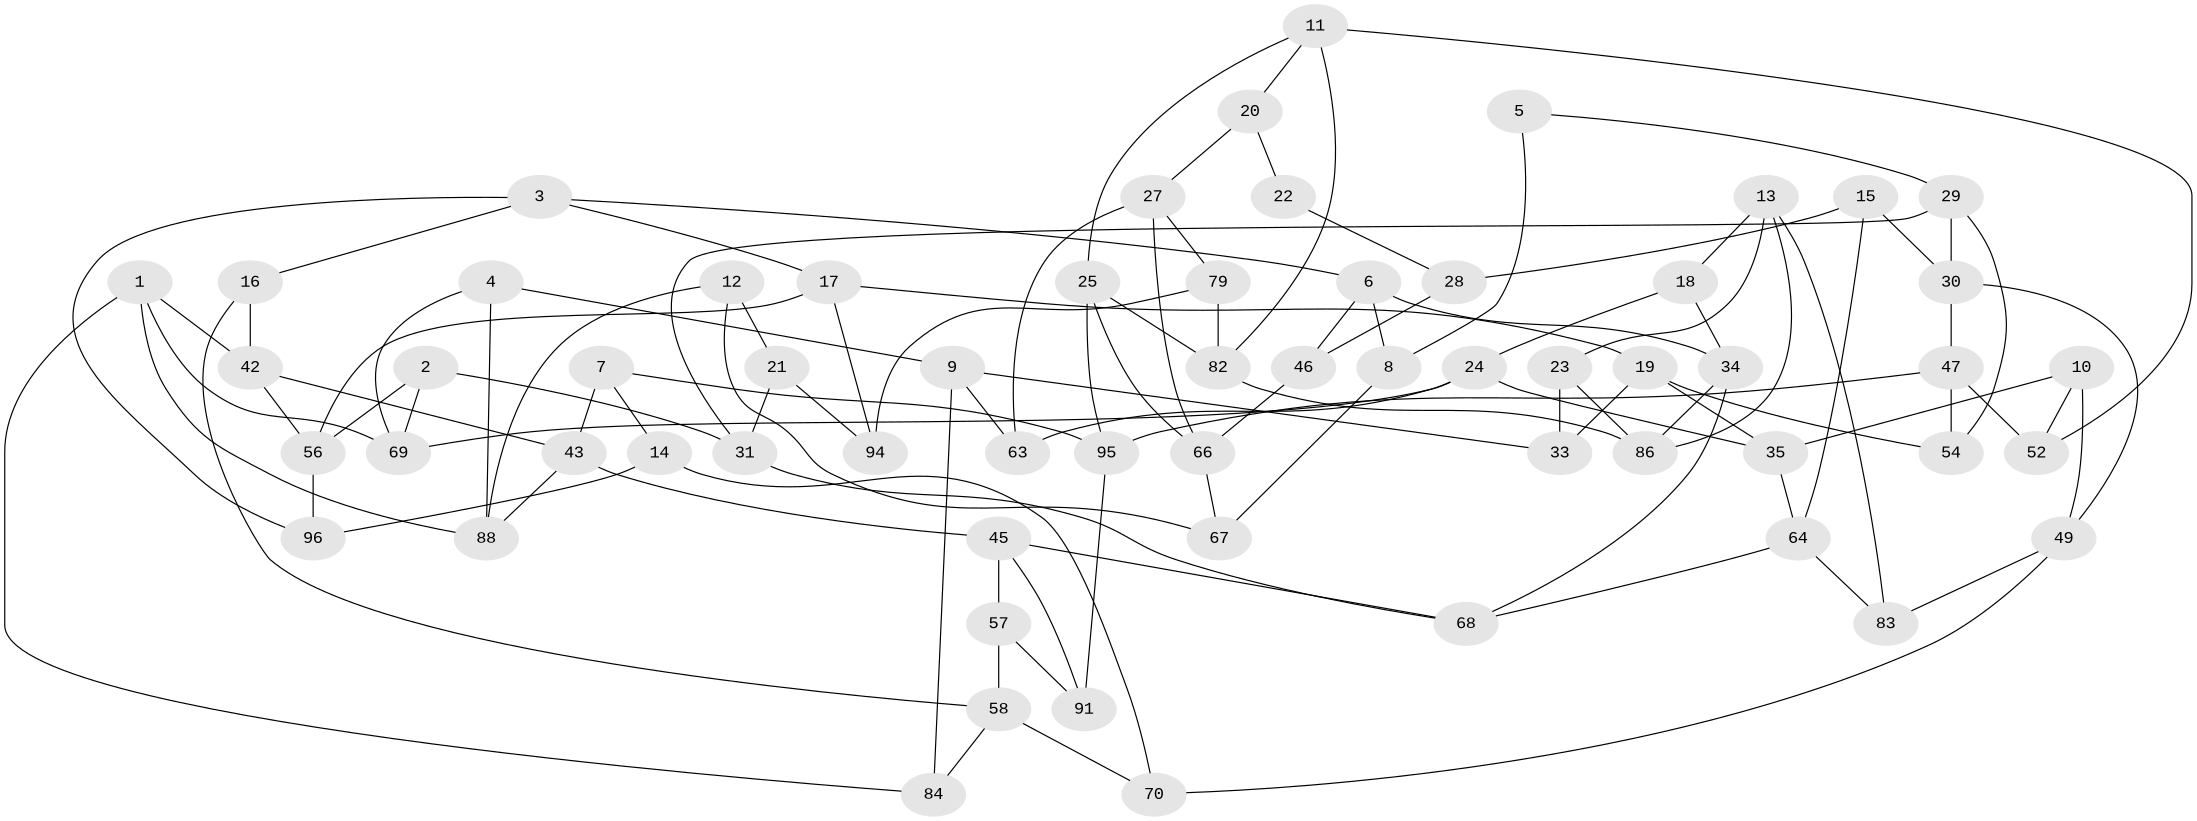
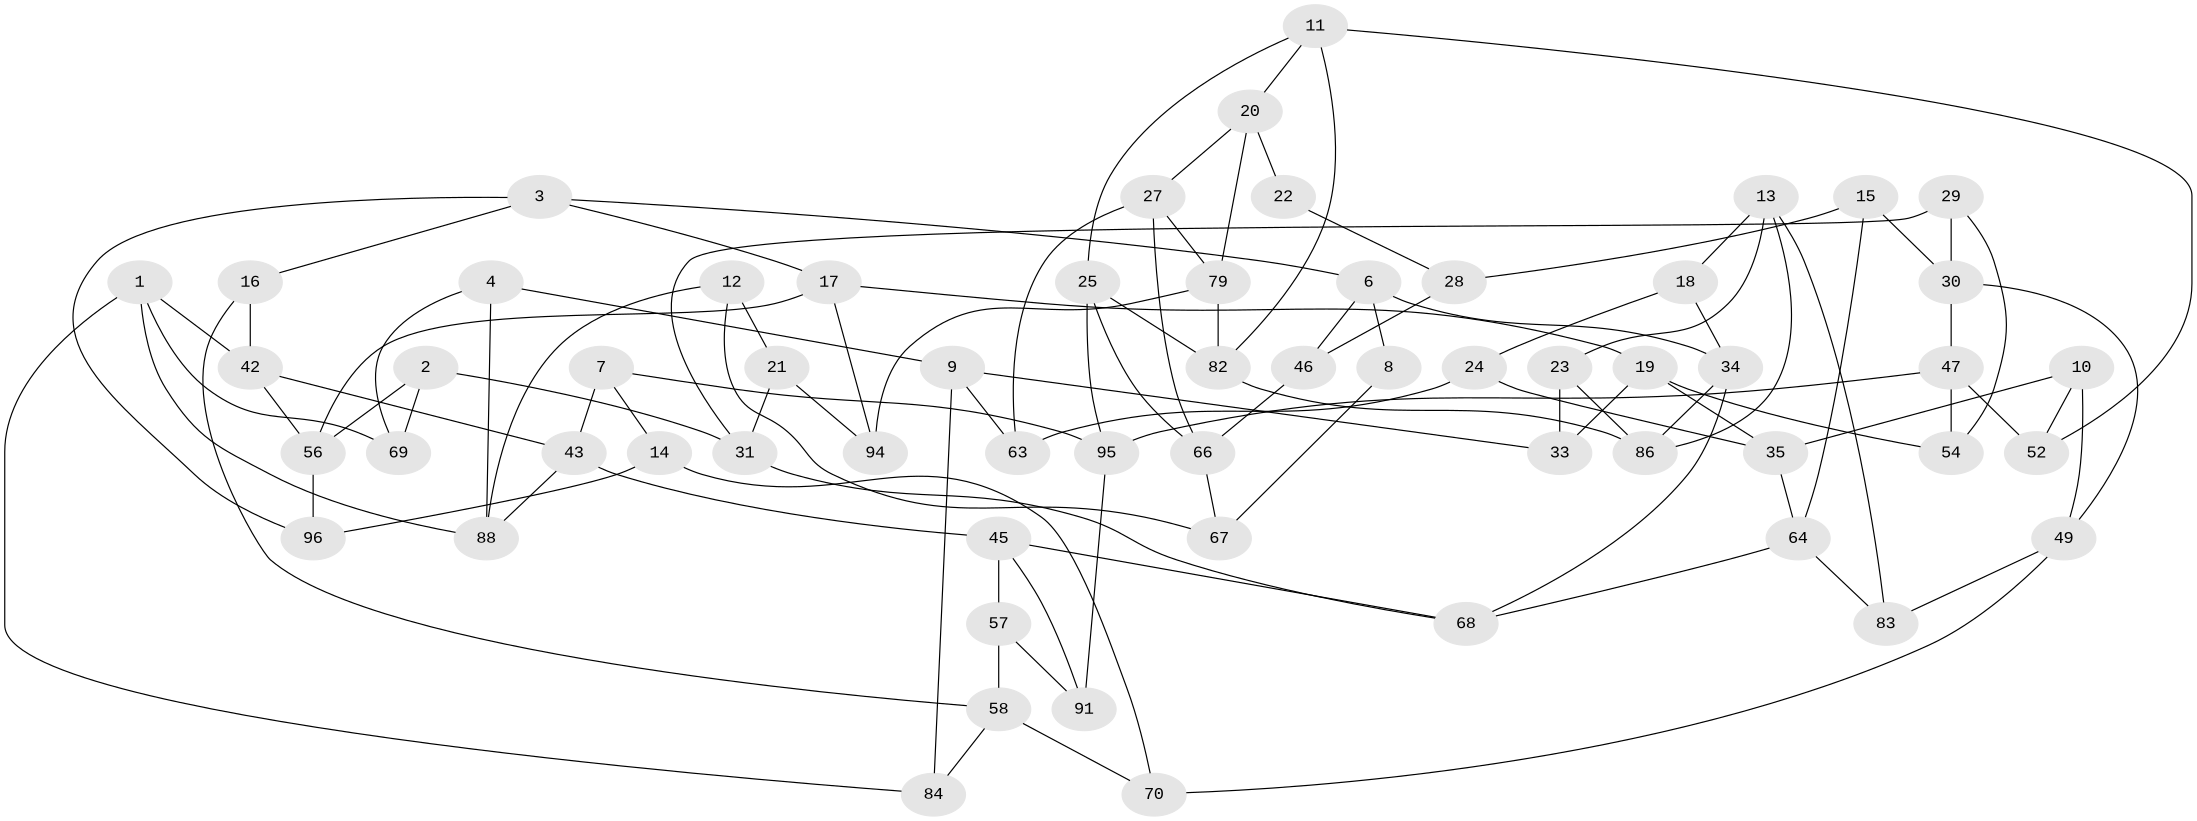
(1519, 111) -> none
none -> (1234, 197)
(941, 422) -> none
